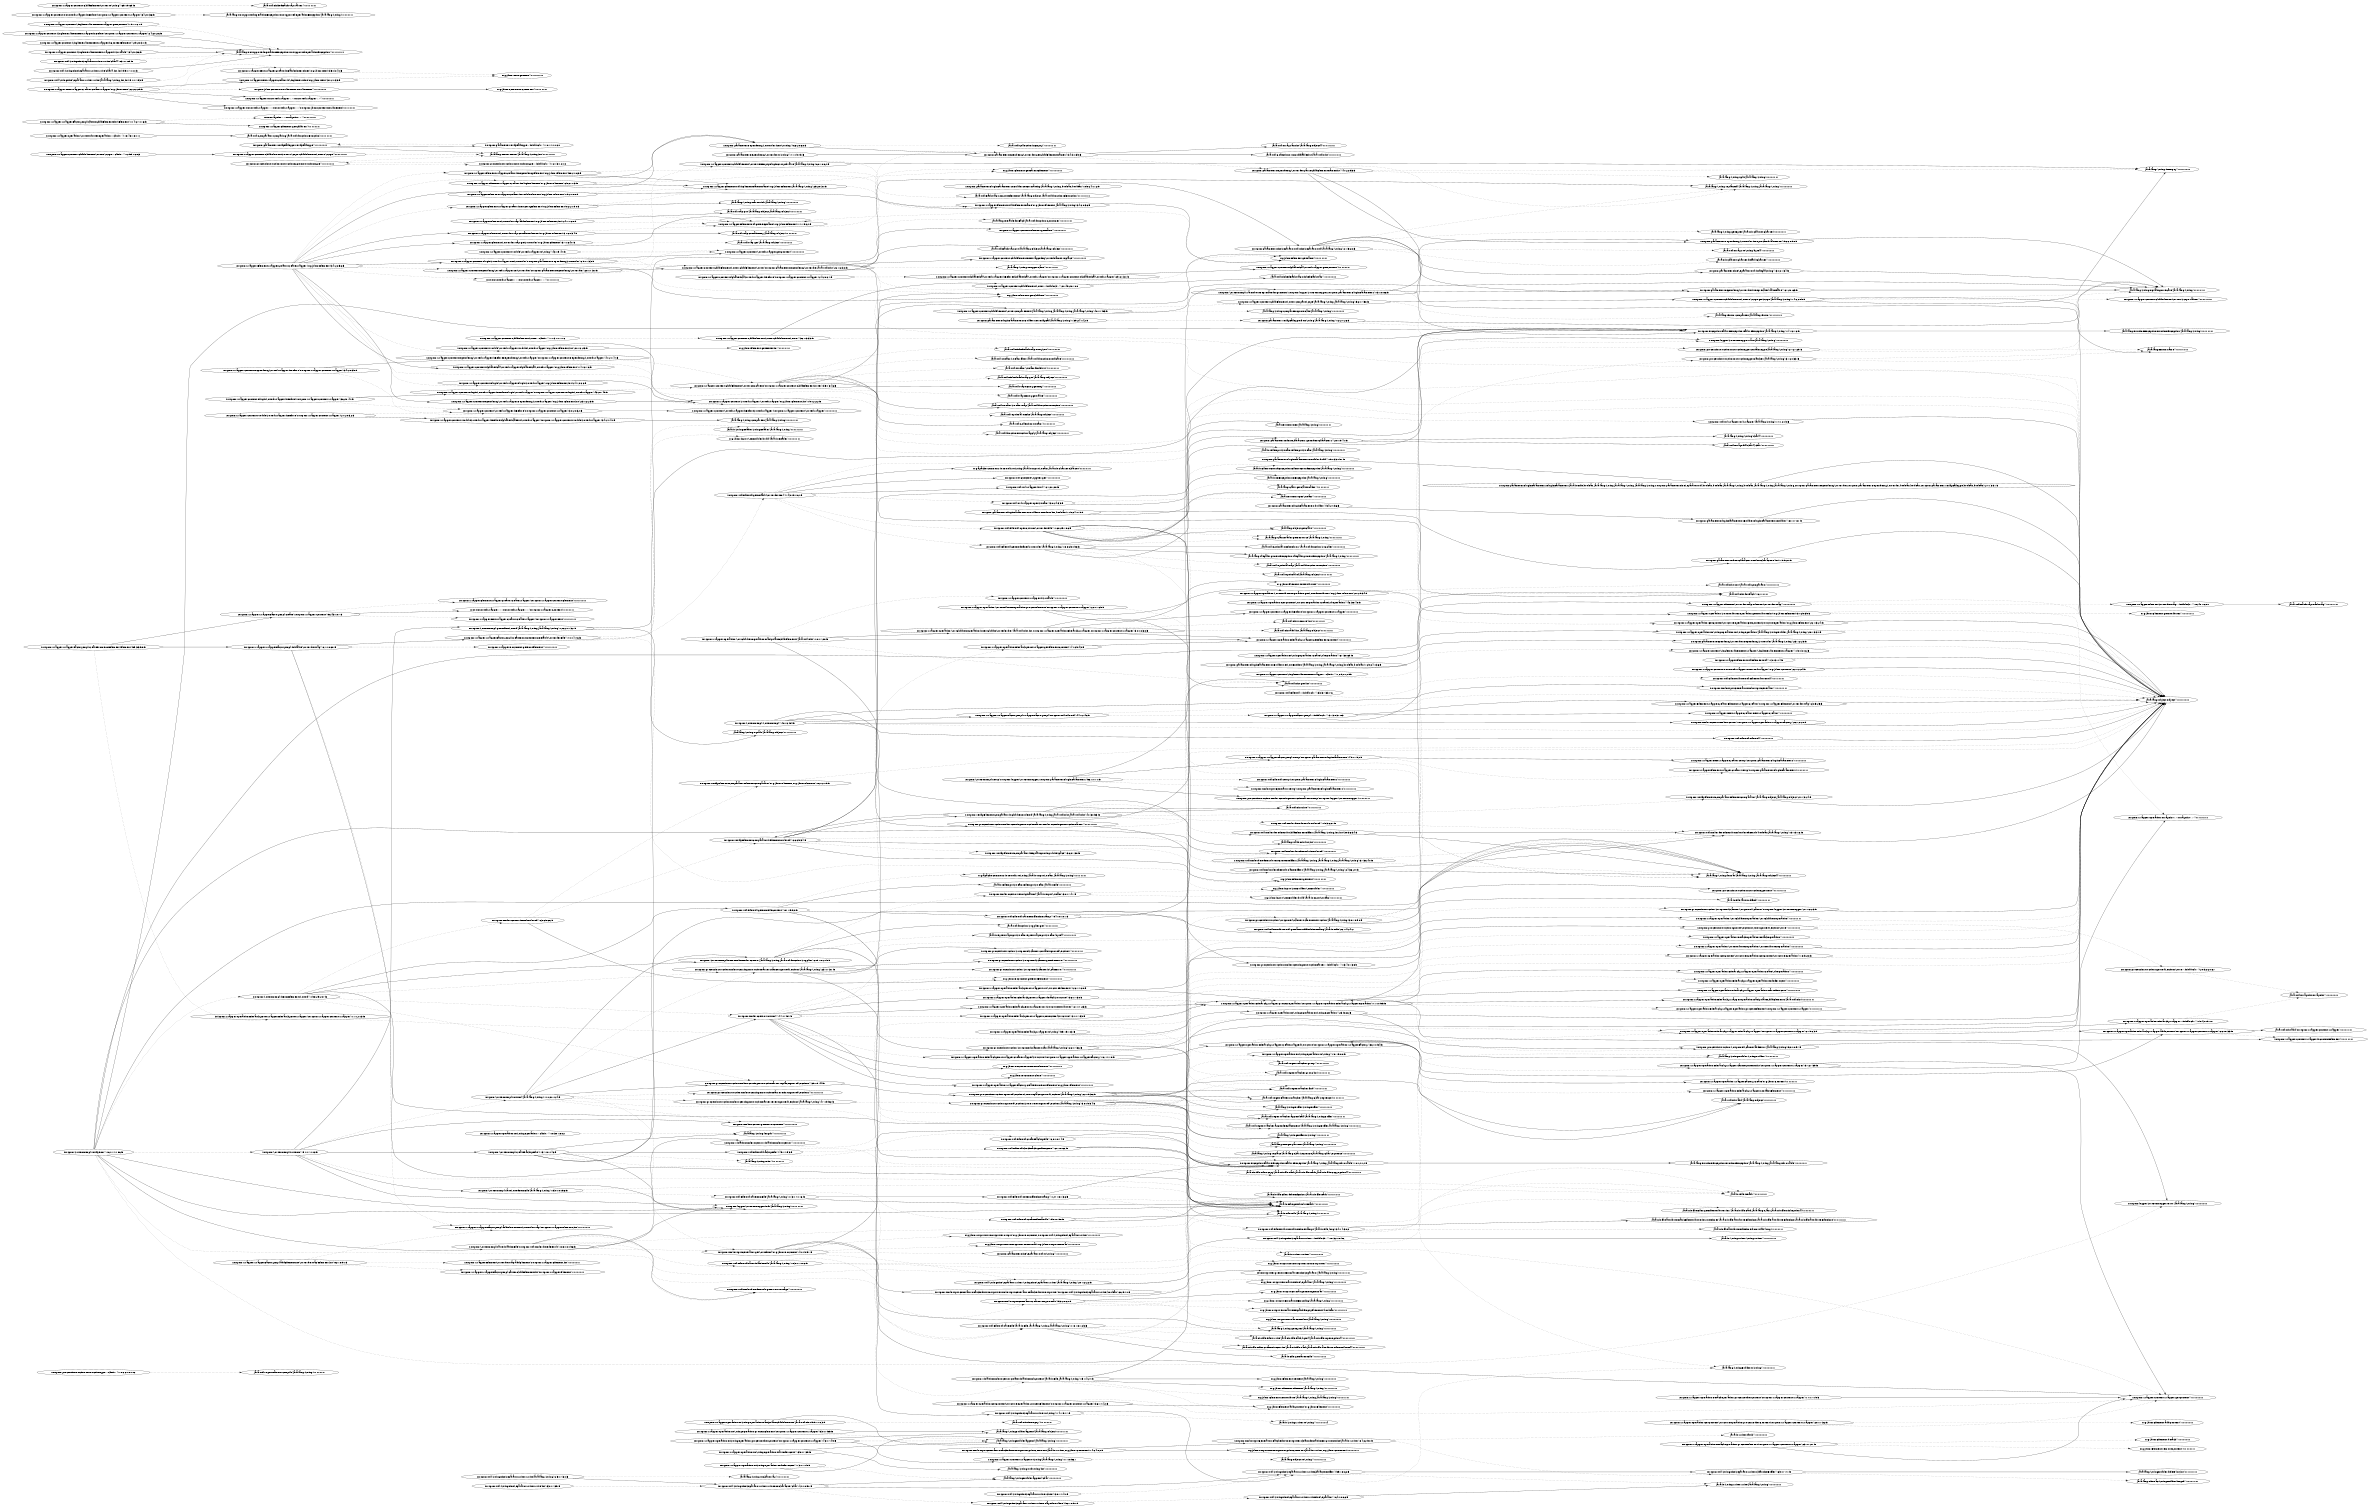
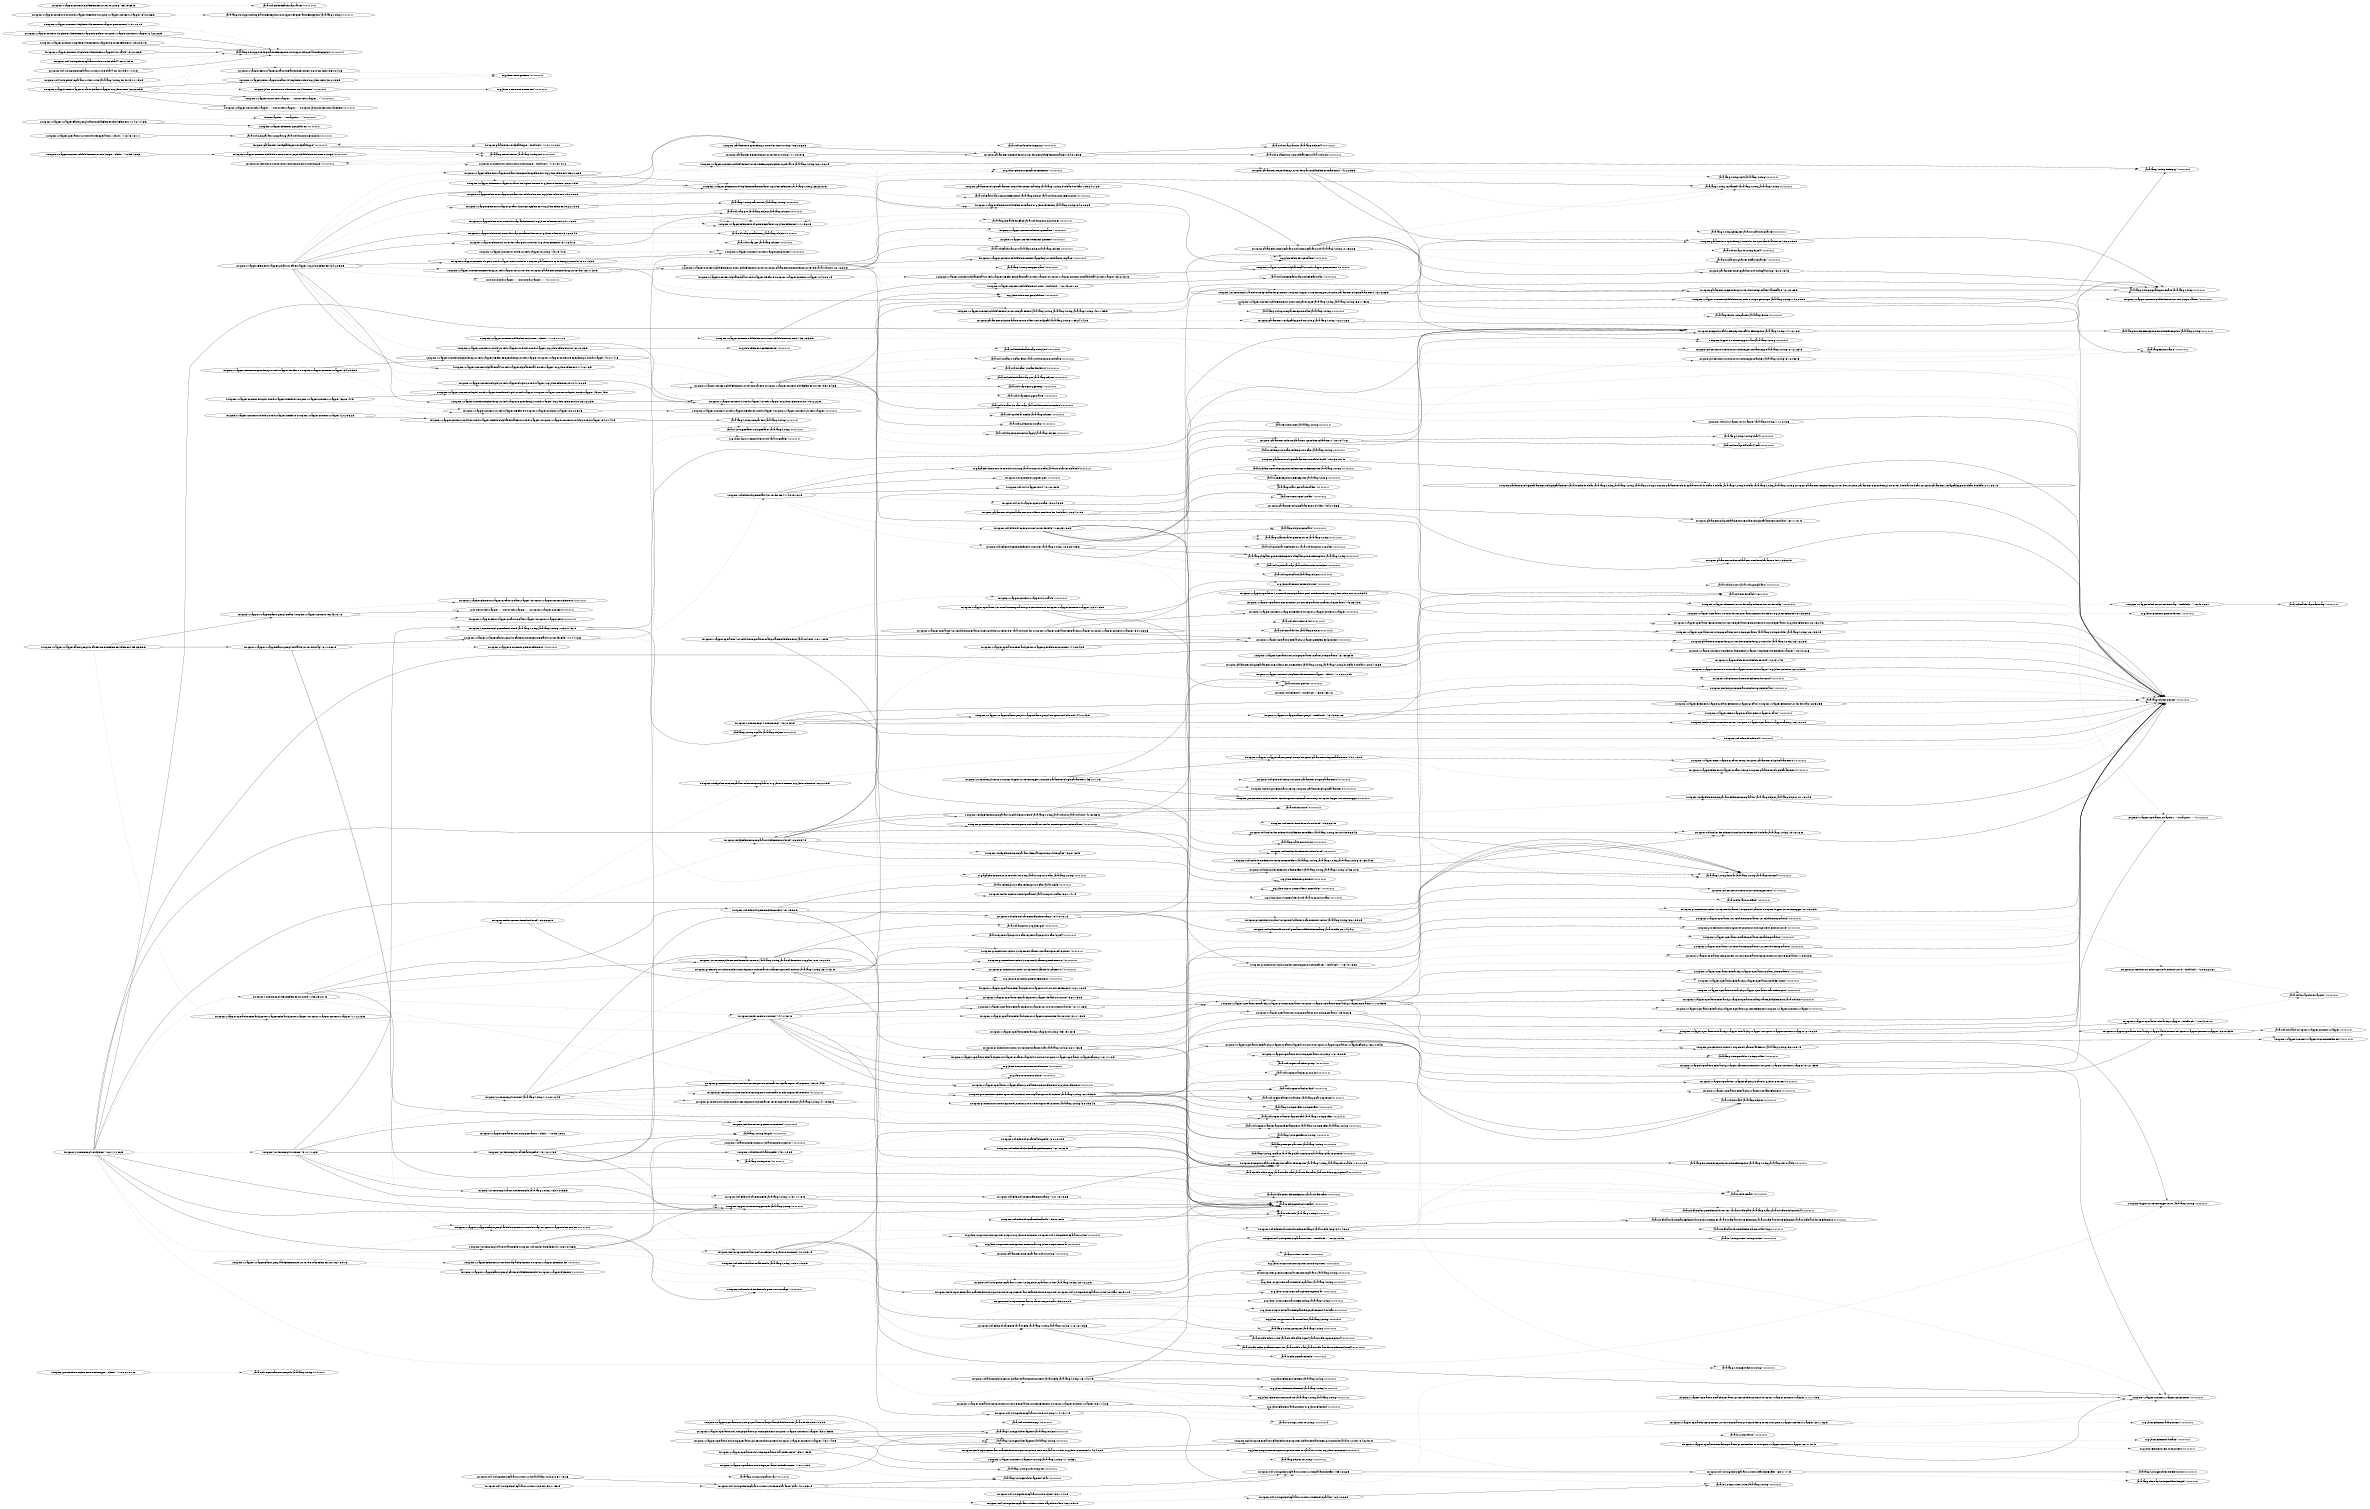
none -> (1033, 240)
(1033, 1139) -> (1033, 1139)
